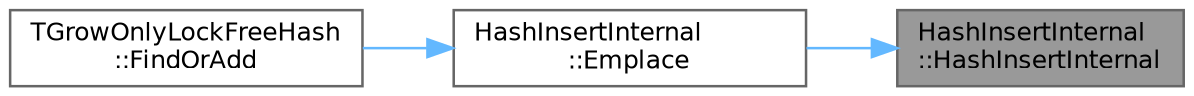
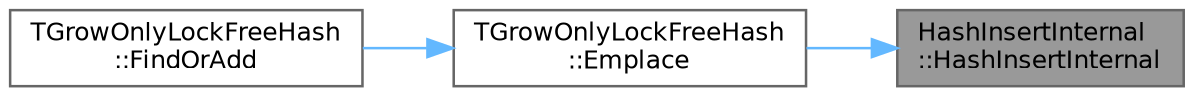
(630, 48) -> (630, 48)
